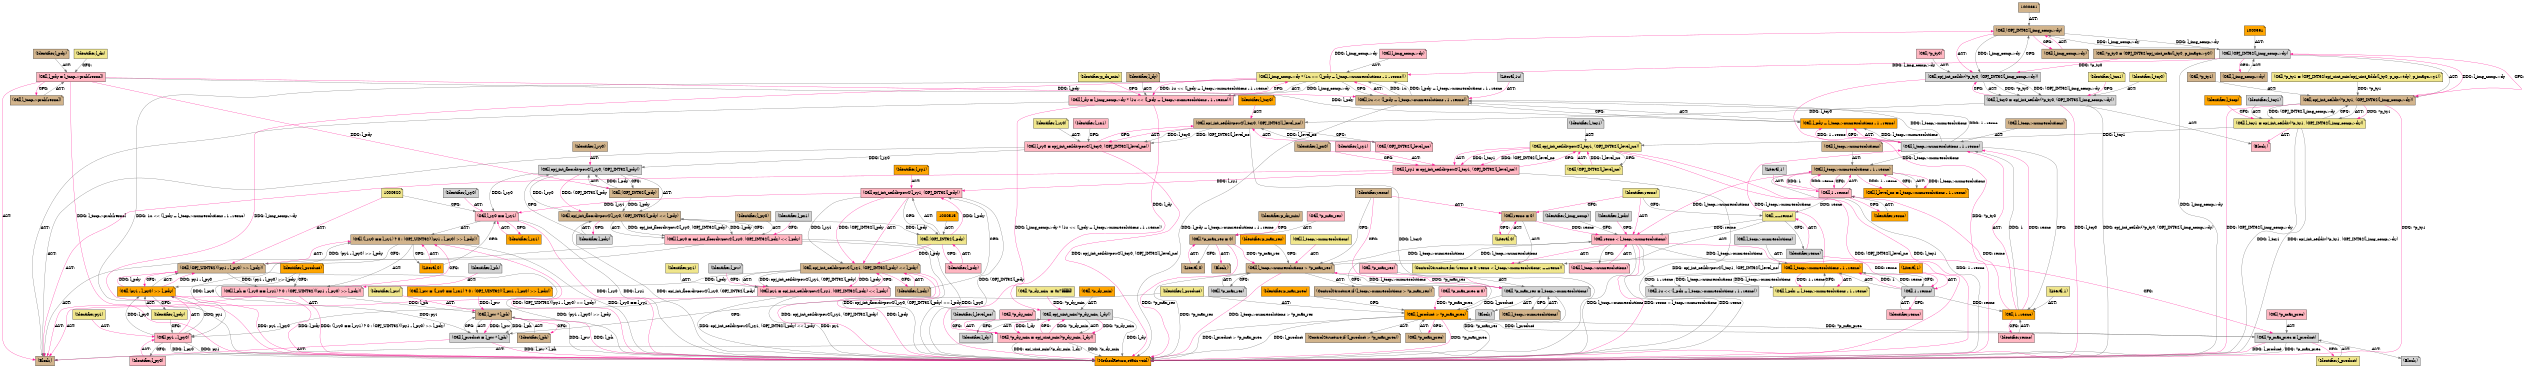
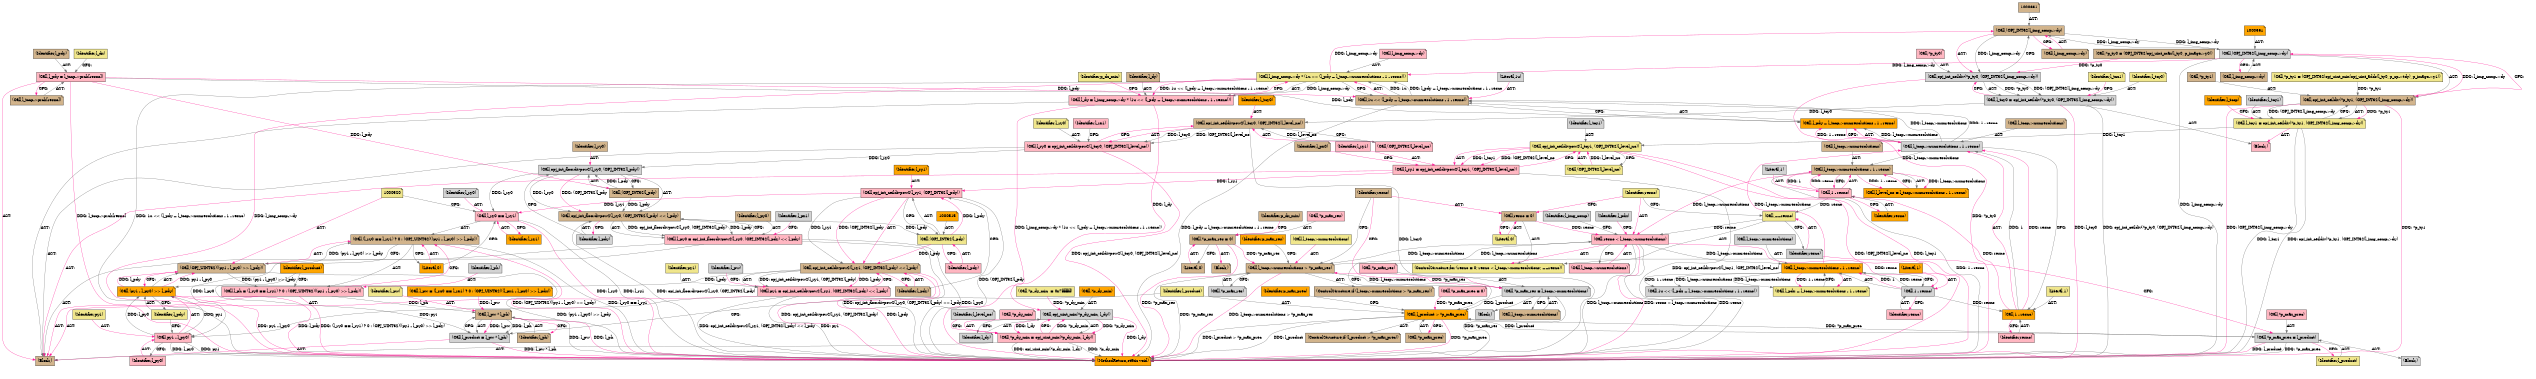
(1135, 330) -> (1135, 330)
